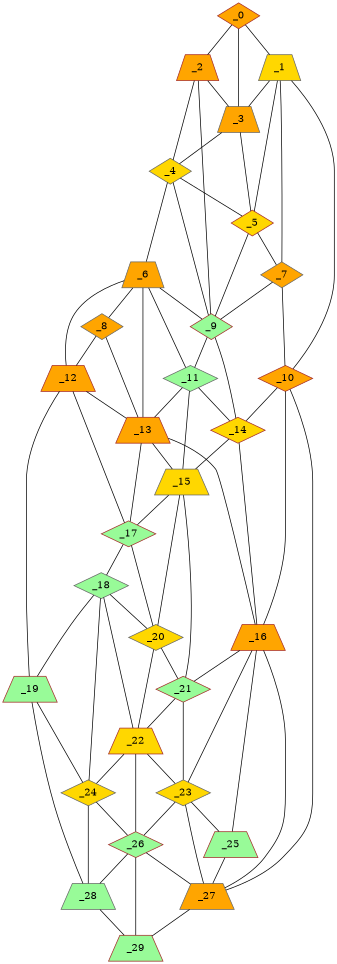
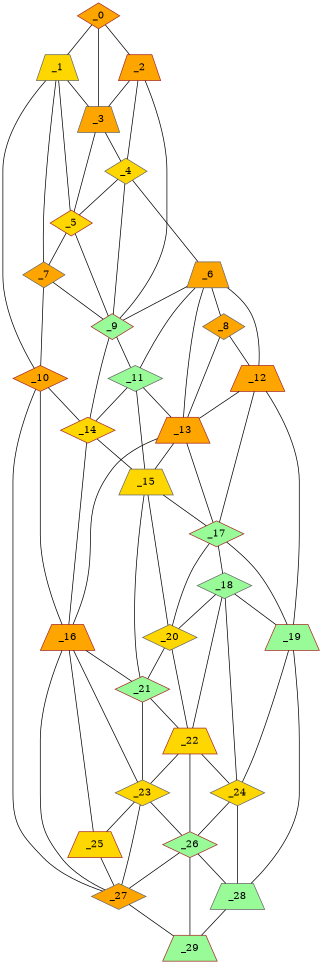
none -> (263, 579)
(231, 845) -> (95, 845)
(207, 896) -> (119, 896)
